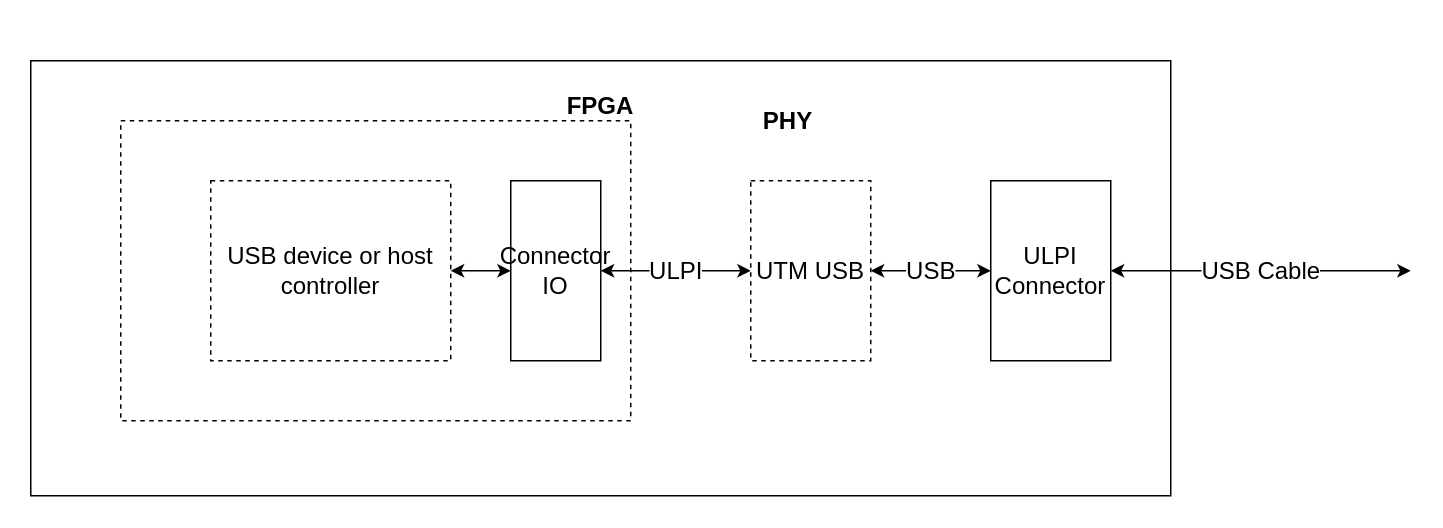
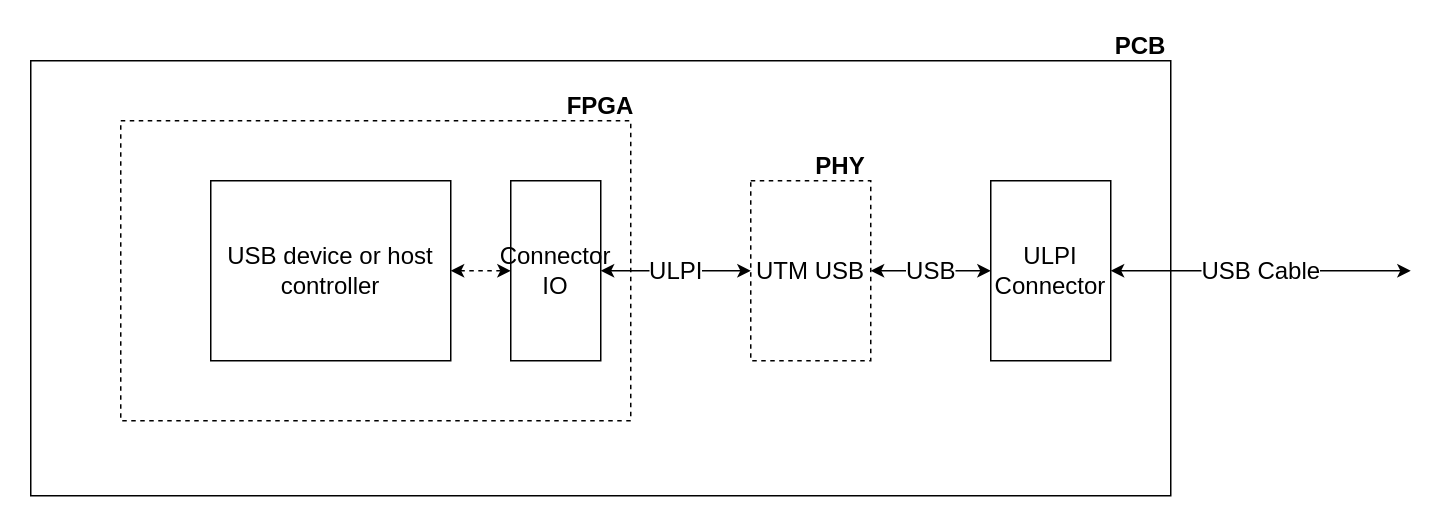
none -> (1141, 46)
(788, 121) -> (841, 166)
(331, 271) -> (331, 271)
(479, 271) -> (479, 271)
